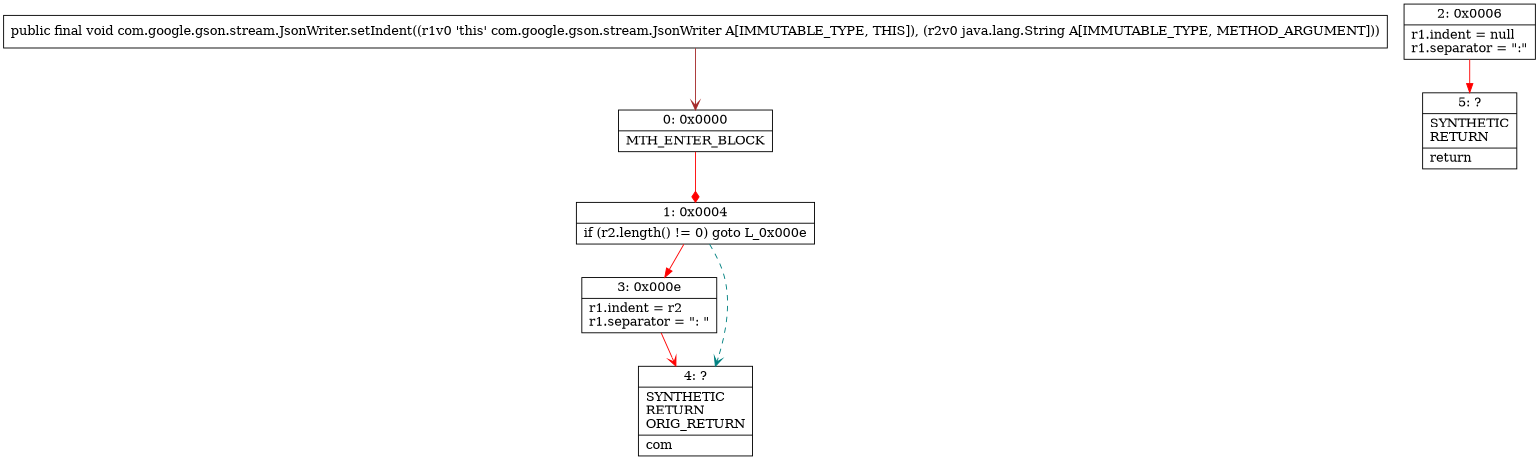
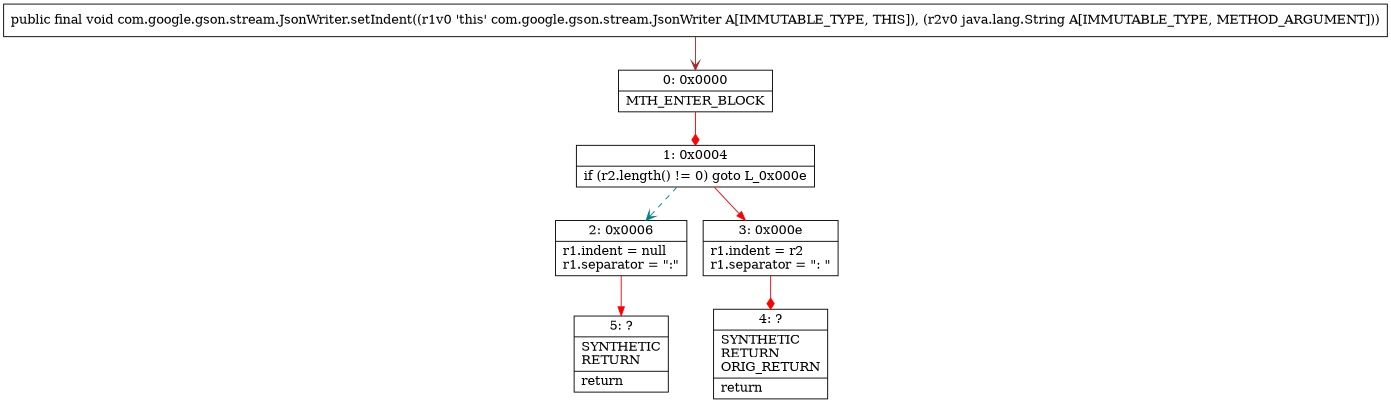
(727, 300) -> (665, 200)
(667, 345) -> (771, 287)
(659, 445) -> (742, 388)
